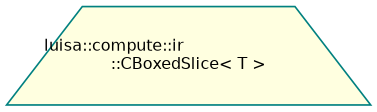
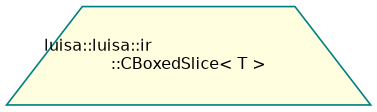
(189, 56) -> (189, 56)
